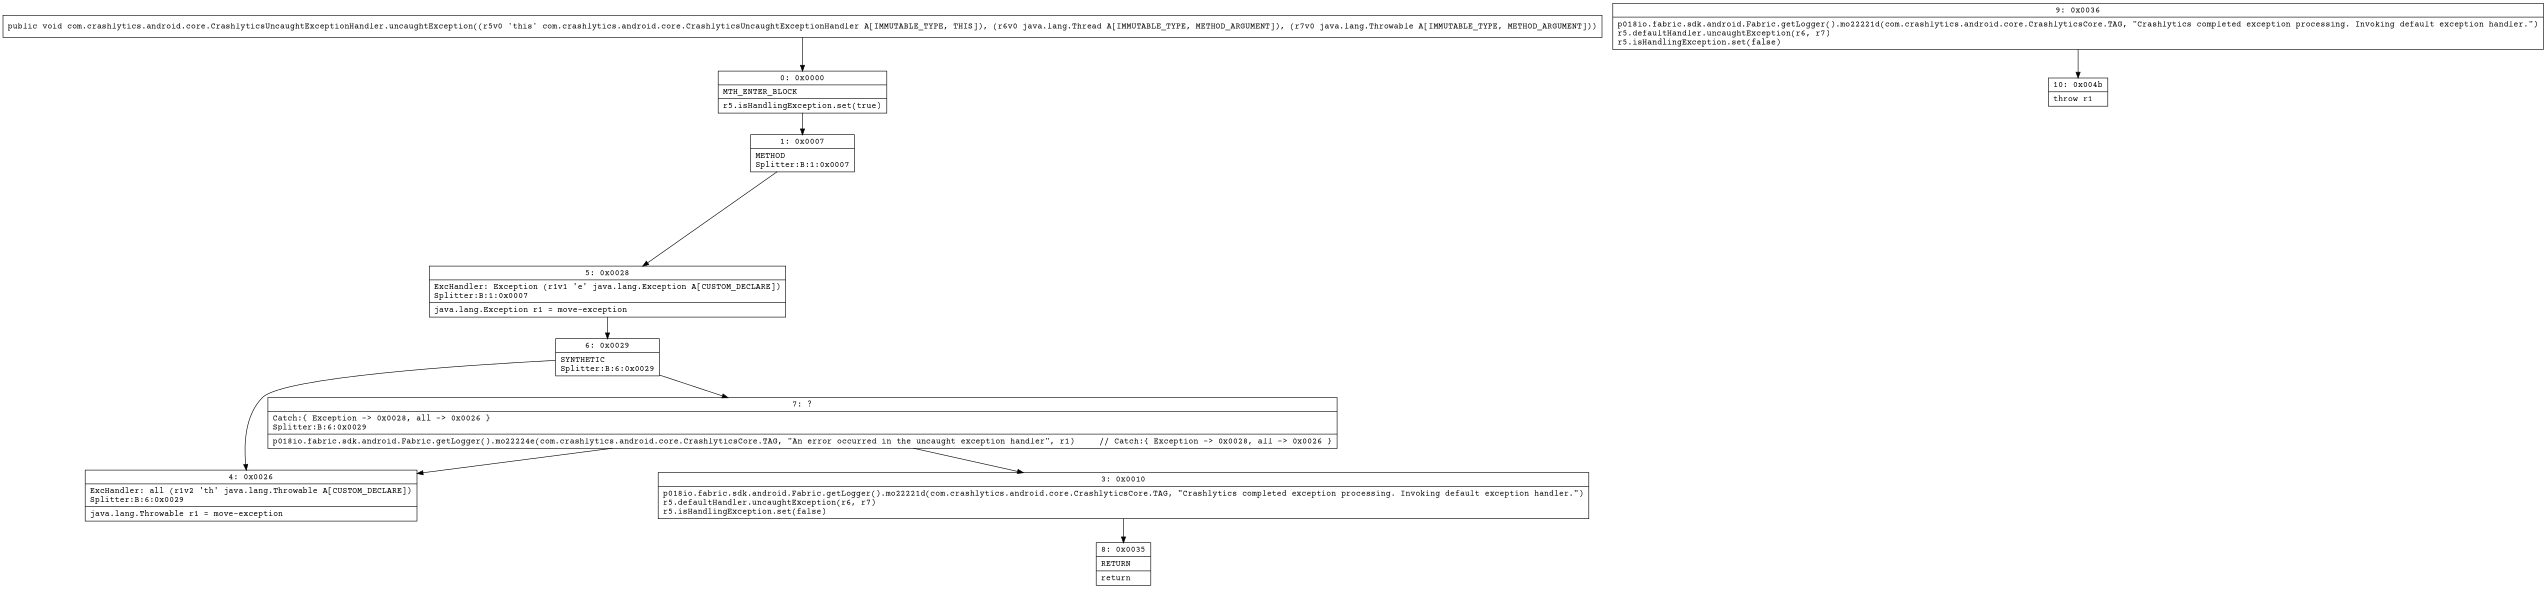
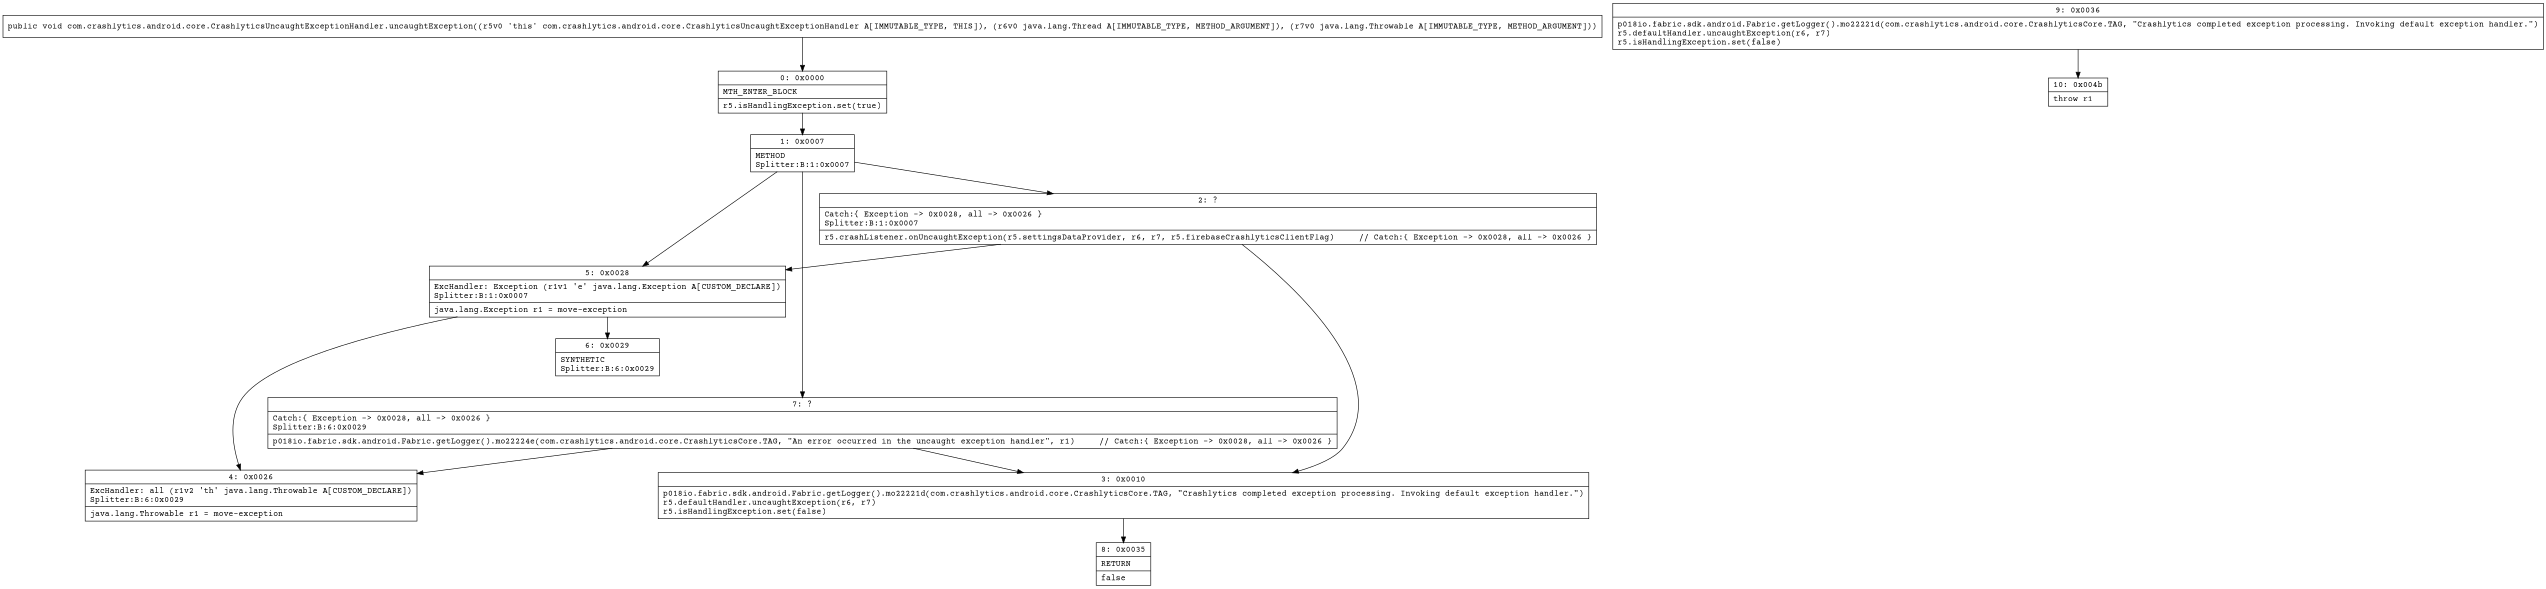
none -> (1208, 219)
(372, 374) -> (312, 356)
(691, 385) -> (803, 282)
(1116, 578) -> (1114, 578)
